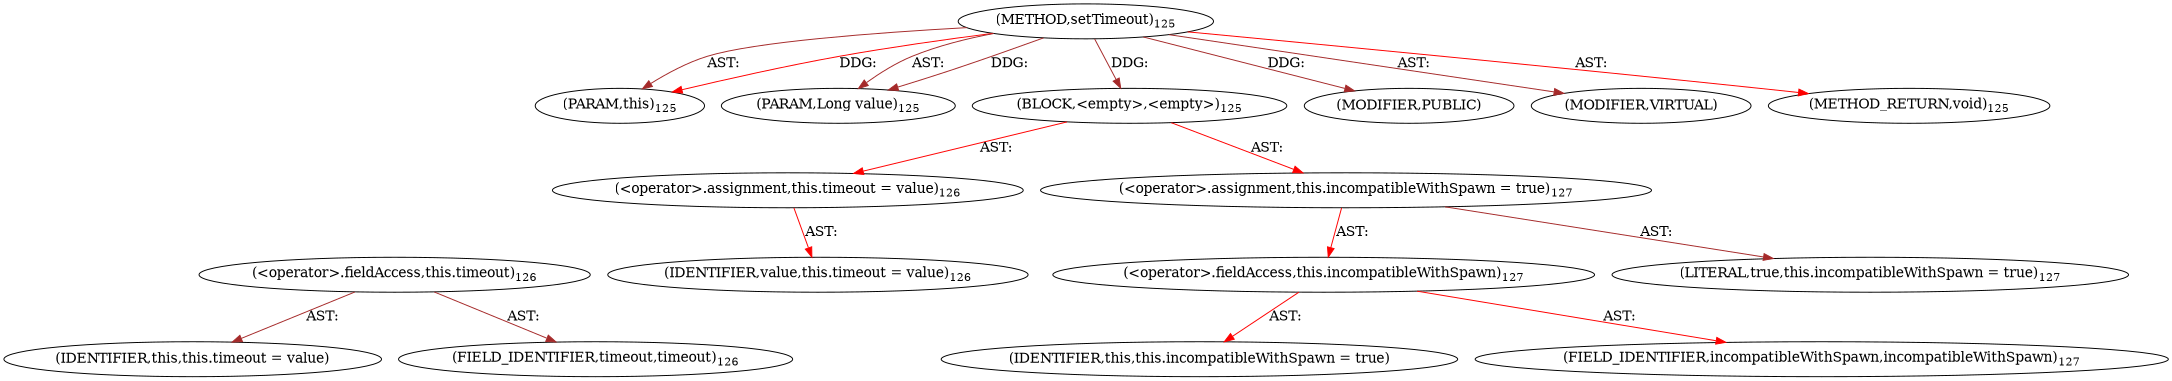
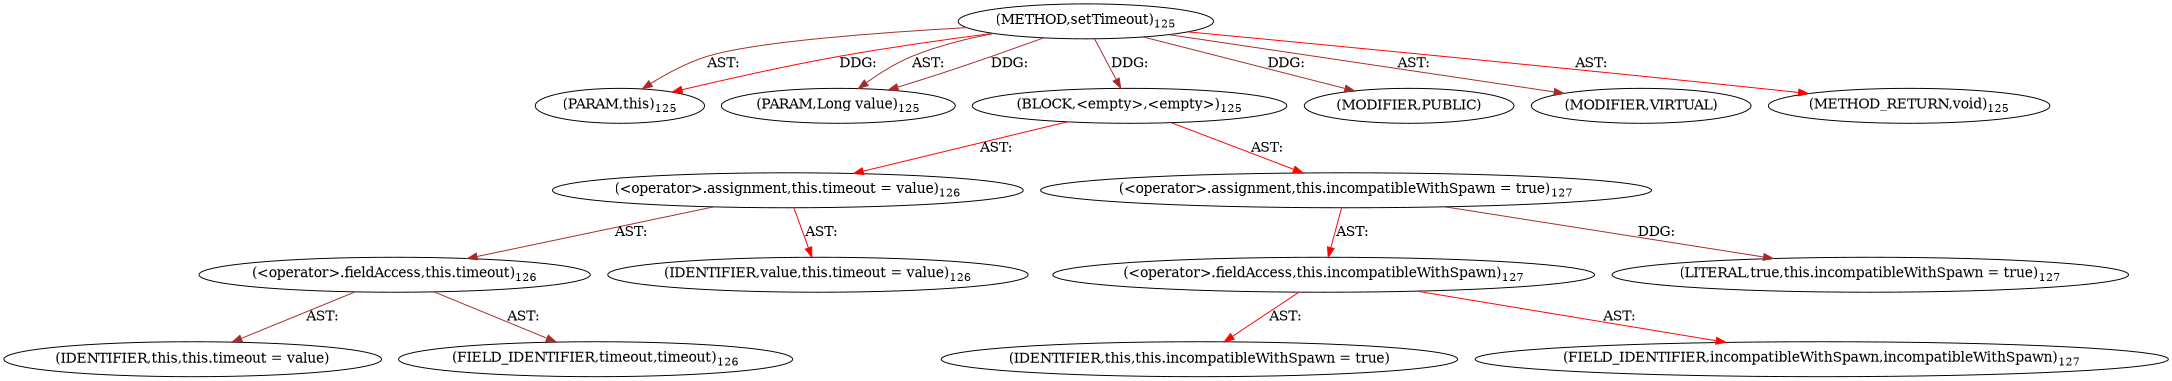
none -> (595, 232)
(1659, 233) -> (1659, 233)
